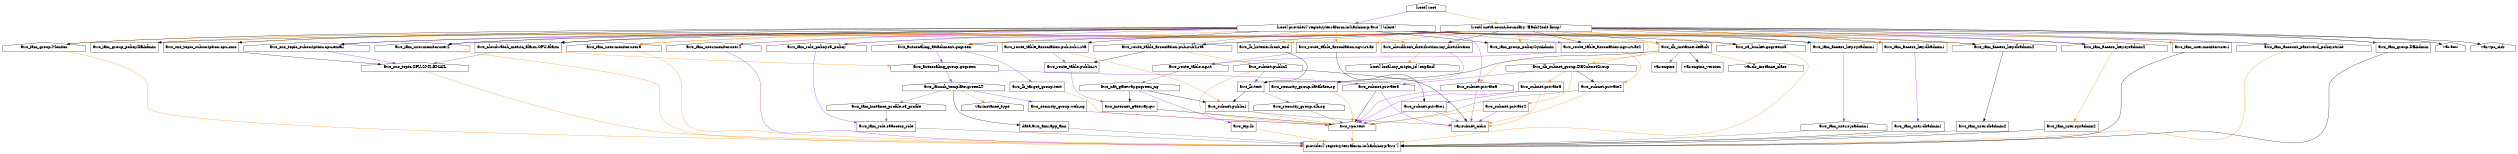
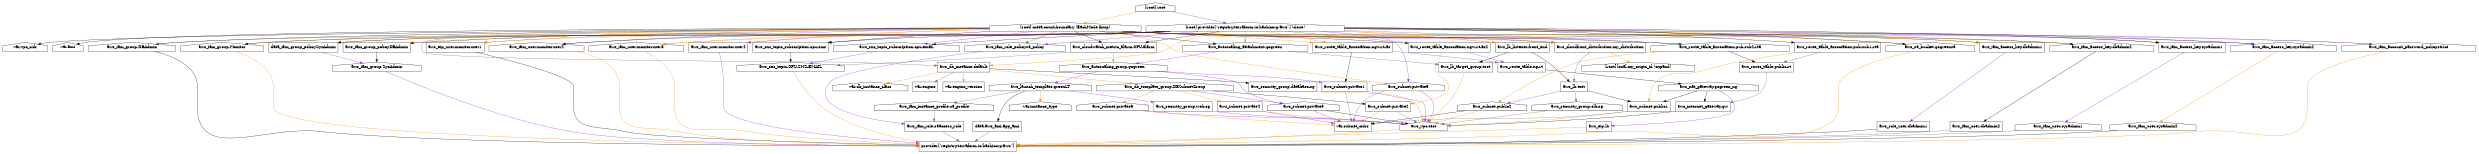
(851, 35) -> (910, 36)
(714, 47) -> (718, 47)
(1522, 47) -> (303, 47)
(2202, 47) -> (455, 47)
(2403, 47) -> (132, 47)
(1693, 56) -> (964, 76)
none -> (1495, 57)
none -> (377, 67)
(1190, 67) -> (1522, 67)
(1571, 67) -> (1165, 87)
(1261, 75) -> (1535, 97)
(1160, 77) -> (1612, 77)
(1541, 87) -> (1113, 107)
(1484, 97) -> (1239, 75)
(1918, 127) -> (1903, 127)
(2071, 127) -> (2153, 127)
